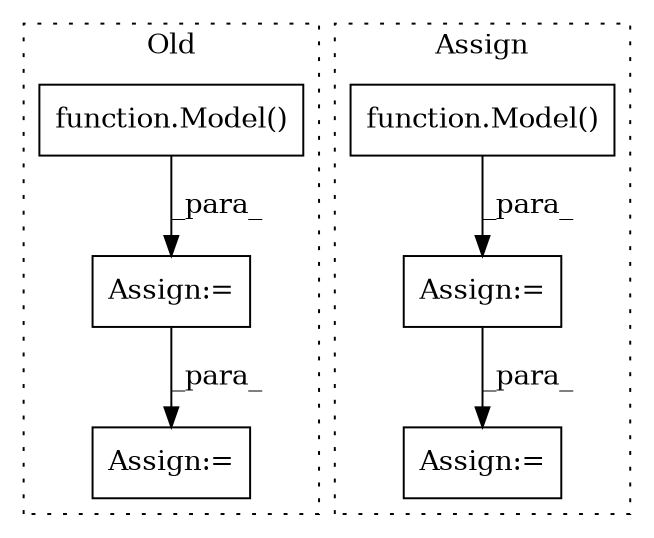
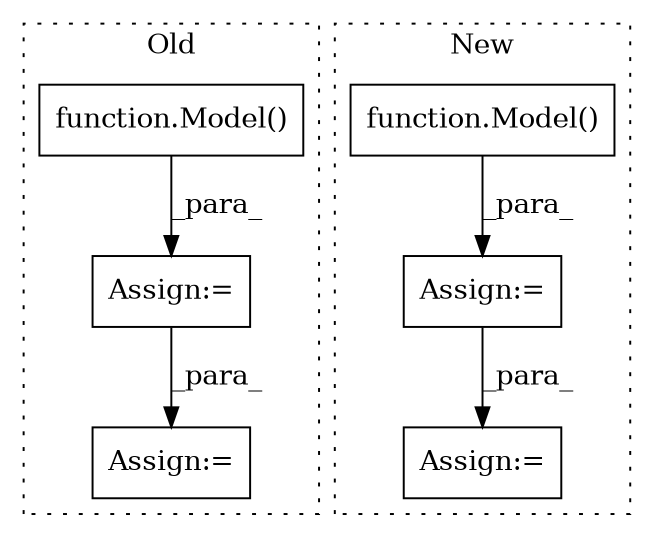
(483, 46) -> (483, 46)
